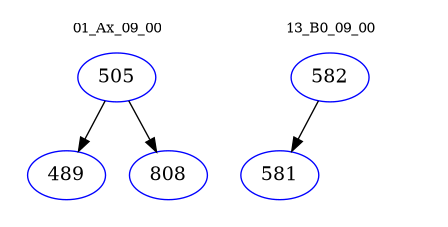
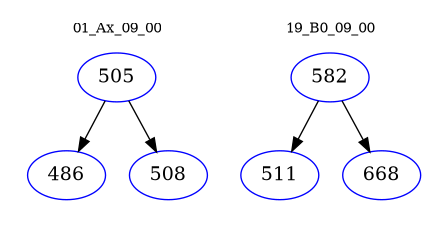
(331, 29) -> (331, 29)
(67, 175) -> (67, 175)
(168, 175) -> (168, 175)
(280, 175) -> (280, 175)
none -> (382, 175)
